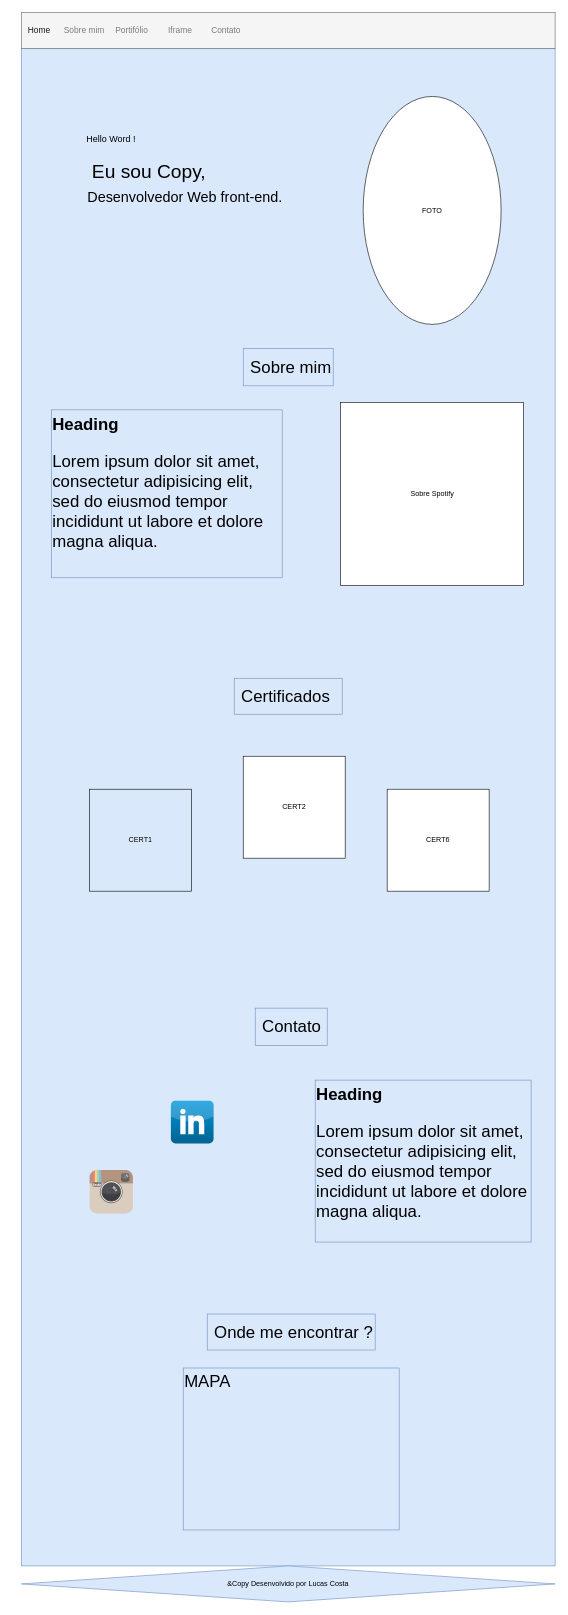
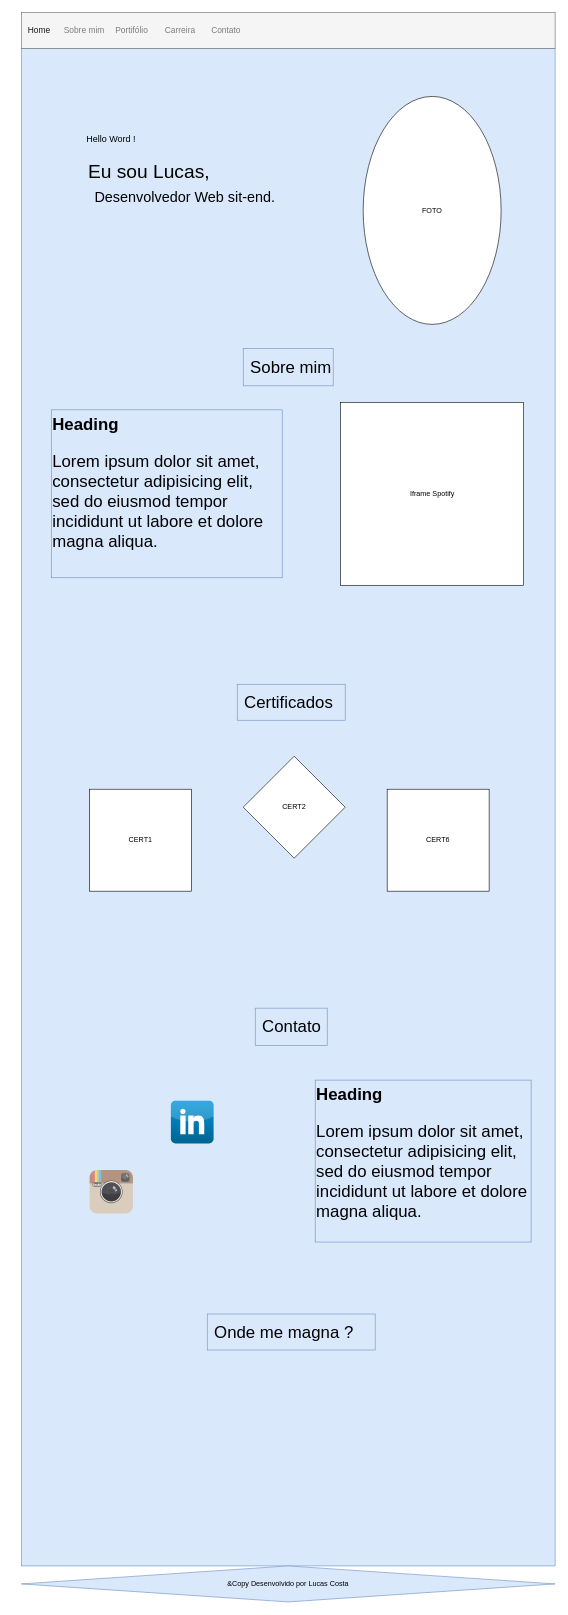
(180, 30) -> (180, 30)
(149, 171) -> (149, 171)
(185, 195) -> (185, 195)
(433, 494) -> (433, 494)
(288, 696) -> (291, 702)
(294, 807) -> (294, 807)
(141, 840) -> (141, 840)
(238, 1332) -> (233, 1332)
(291, 1449) -> none
